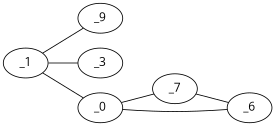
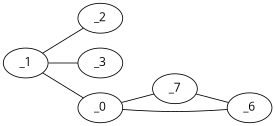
(100, 18) -> (100, 18)
